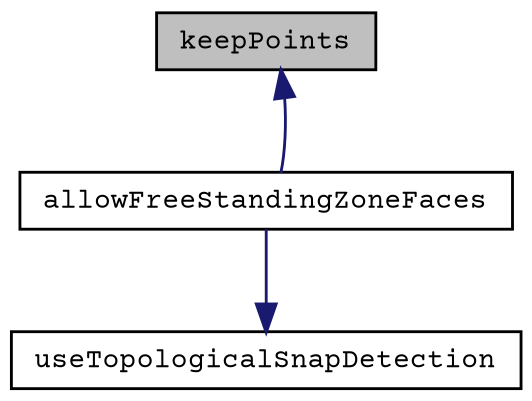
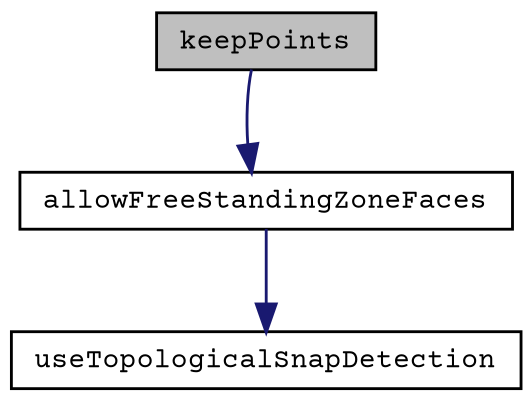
(285, 136) -> (247, 107)
